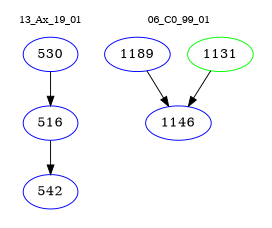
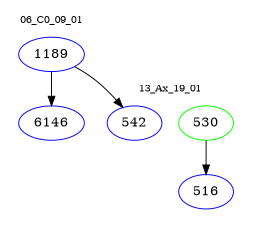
(179, 21) -> (52, 21)
(51, 54) -> (206, 123)
(220, 54) -> none
(178, 123) -> (52, 123)
(51, 153) -> (105, 89)
